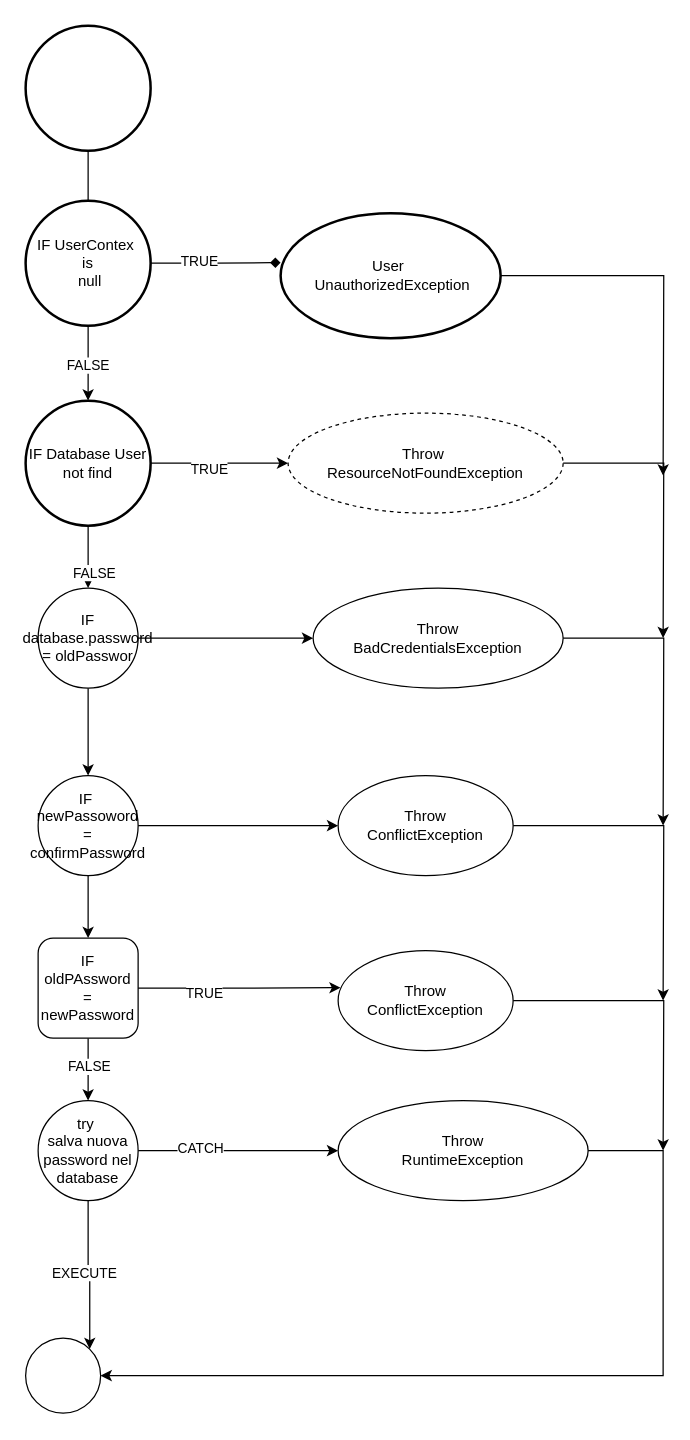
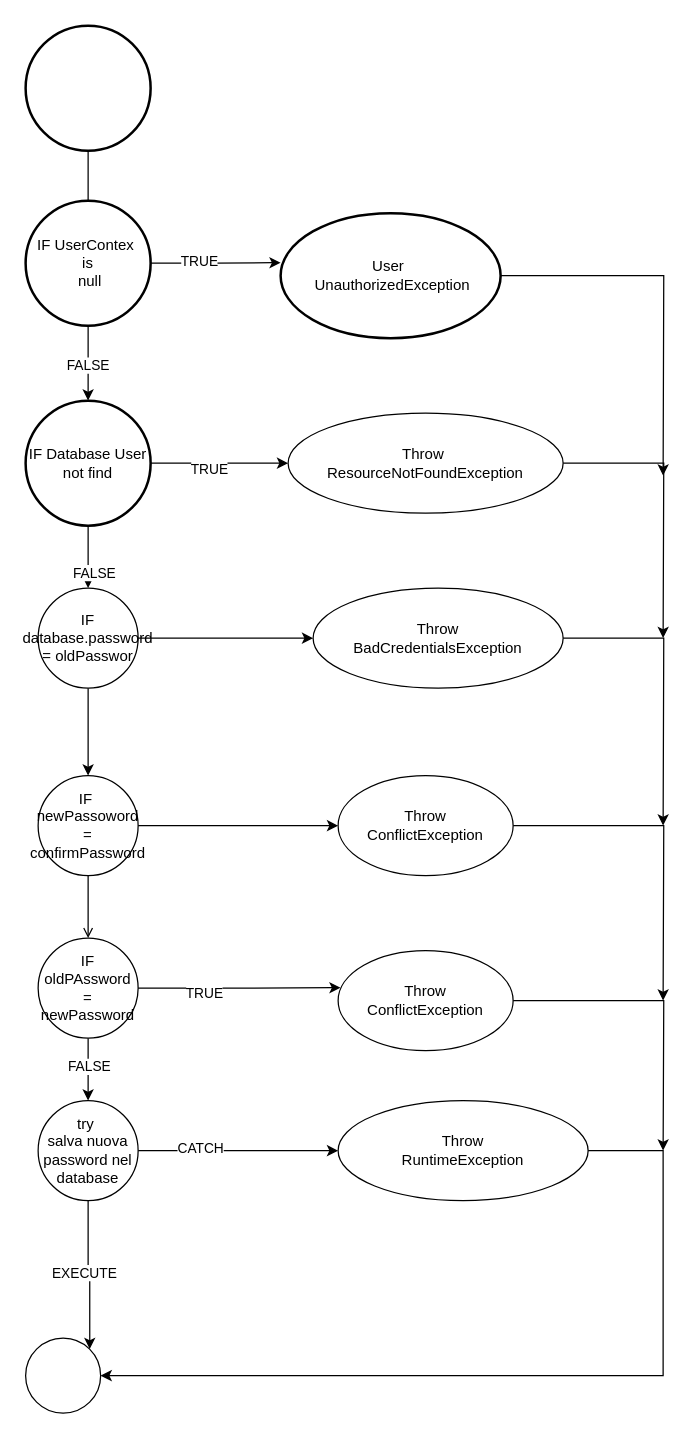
(270, 263) -> (271, 263)
(426, 463) -> (426, 463)
(88, 928) -> (88, 930)
(88, 988) -> (88, 988)
